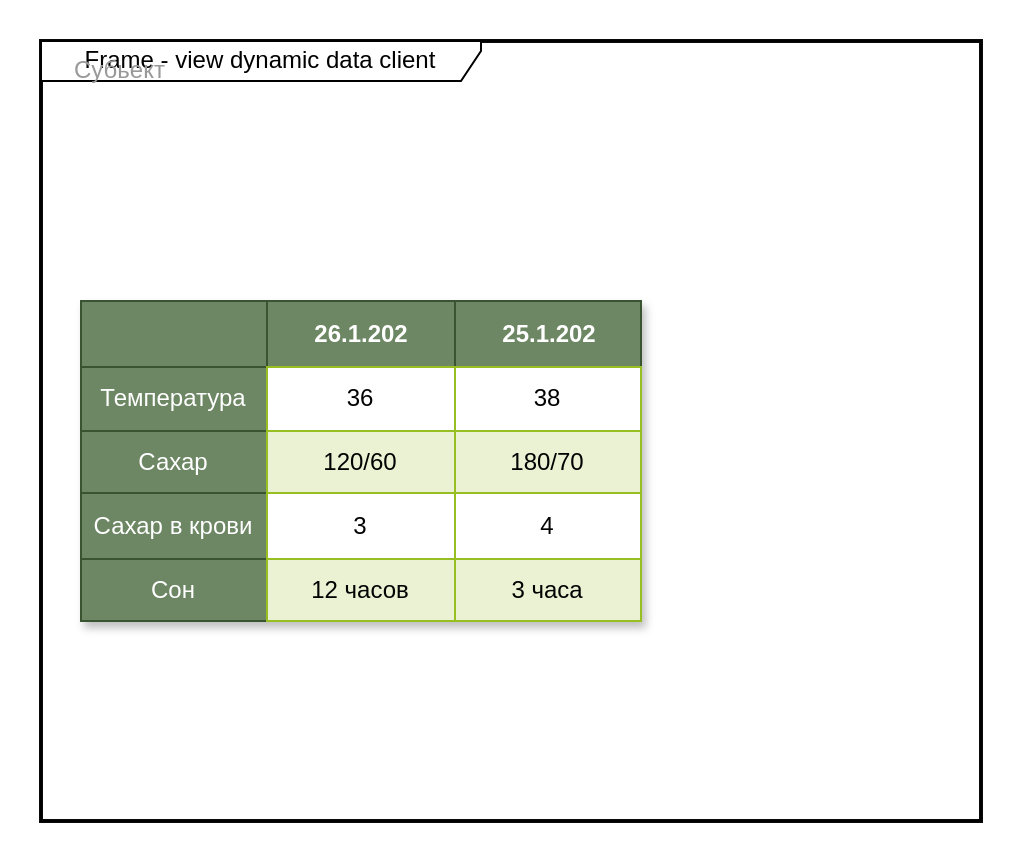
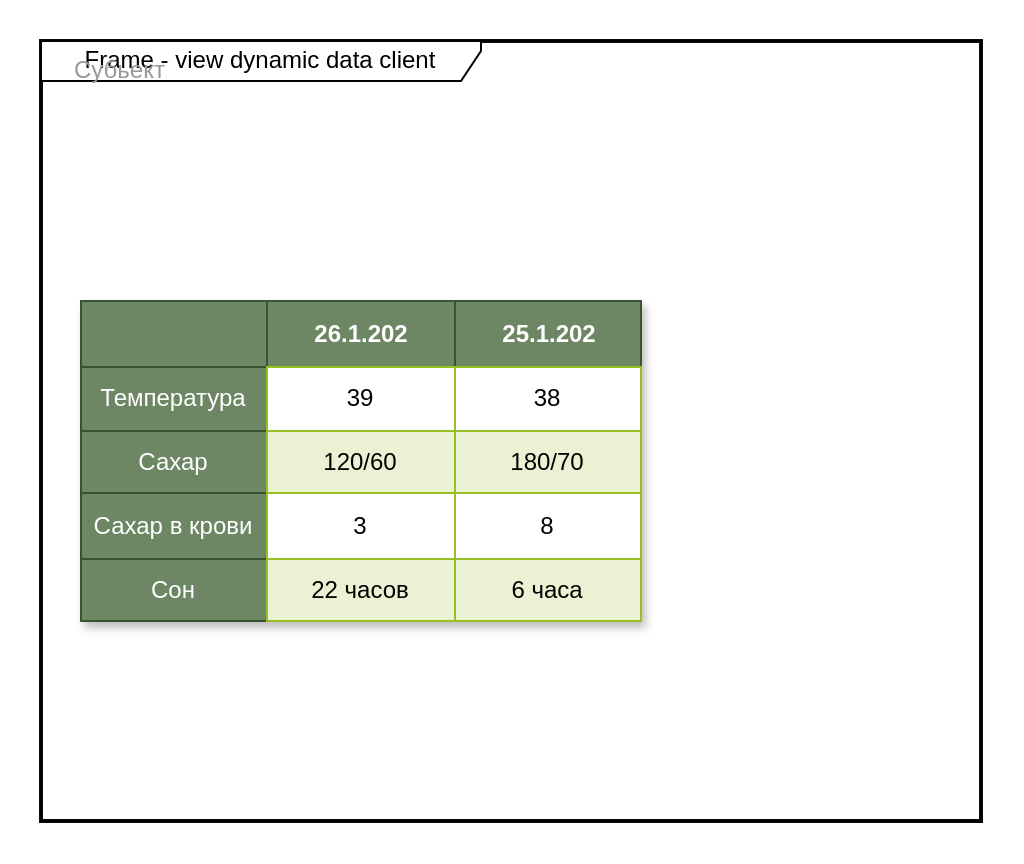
(361, 399) -> (361, 399)
(548, 527) -> (548, 527)
(361, 591) -> (361, 591)
(548, 591) -> (548, 591)
